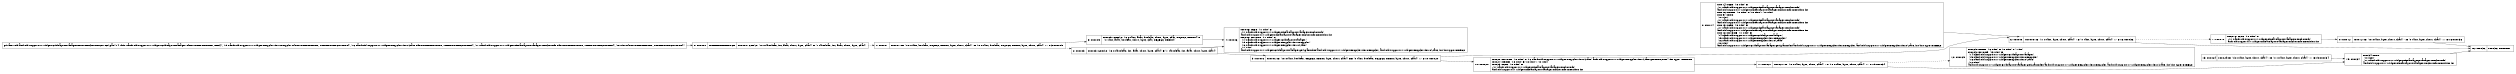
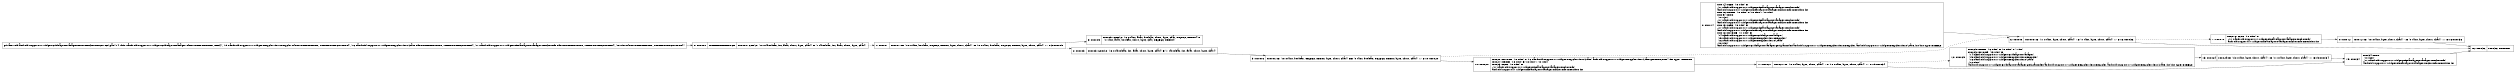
(1346, 40) -> none
(1725, 55) -> (1725, 55)
none -> (2197, 58)
